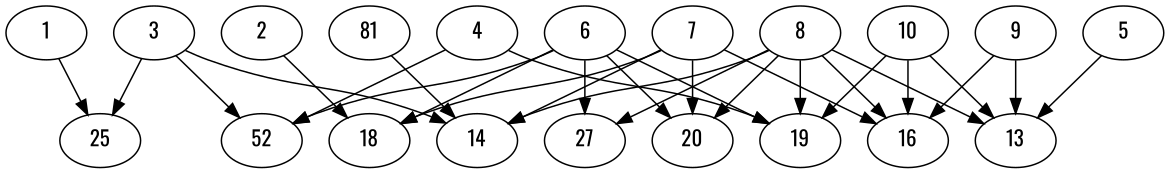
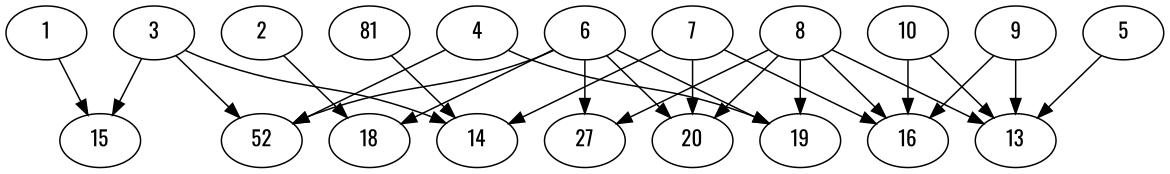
(861, 80) -> none
(539, 85) -> none
(608, 92) -> none
(100, 141) -> (100, 141)
